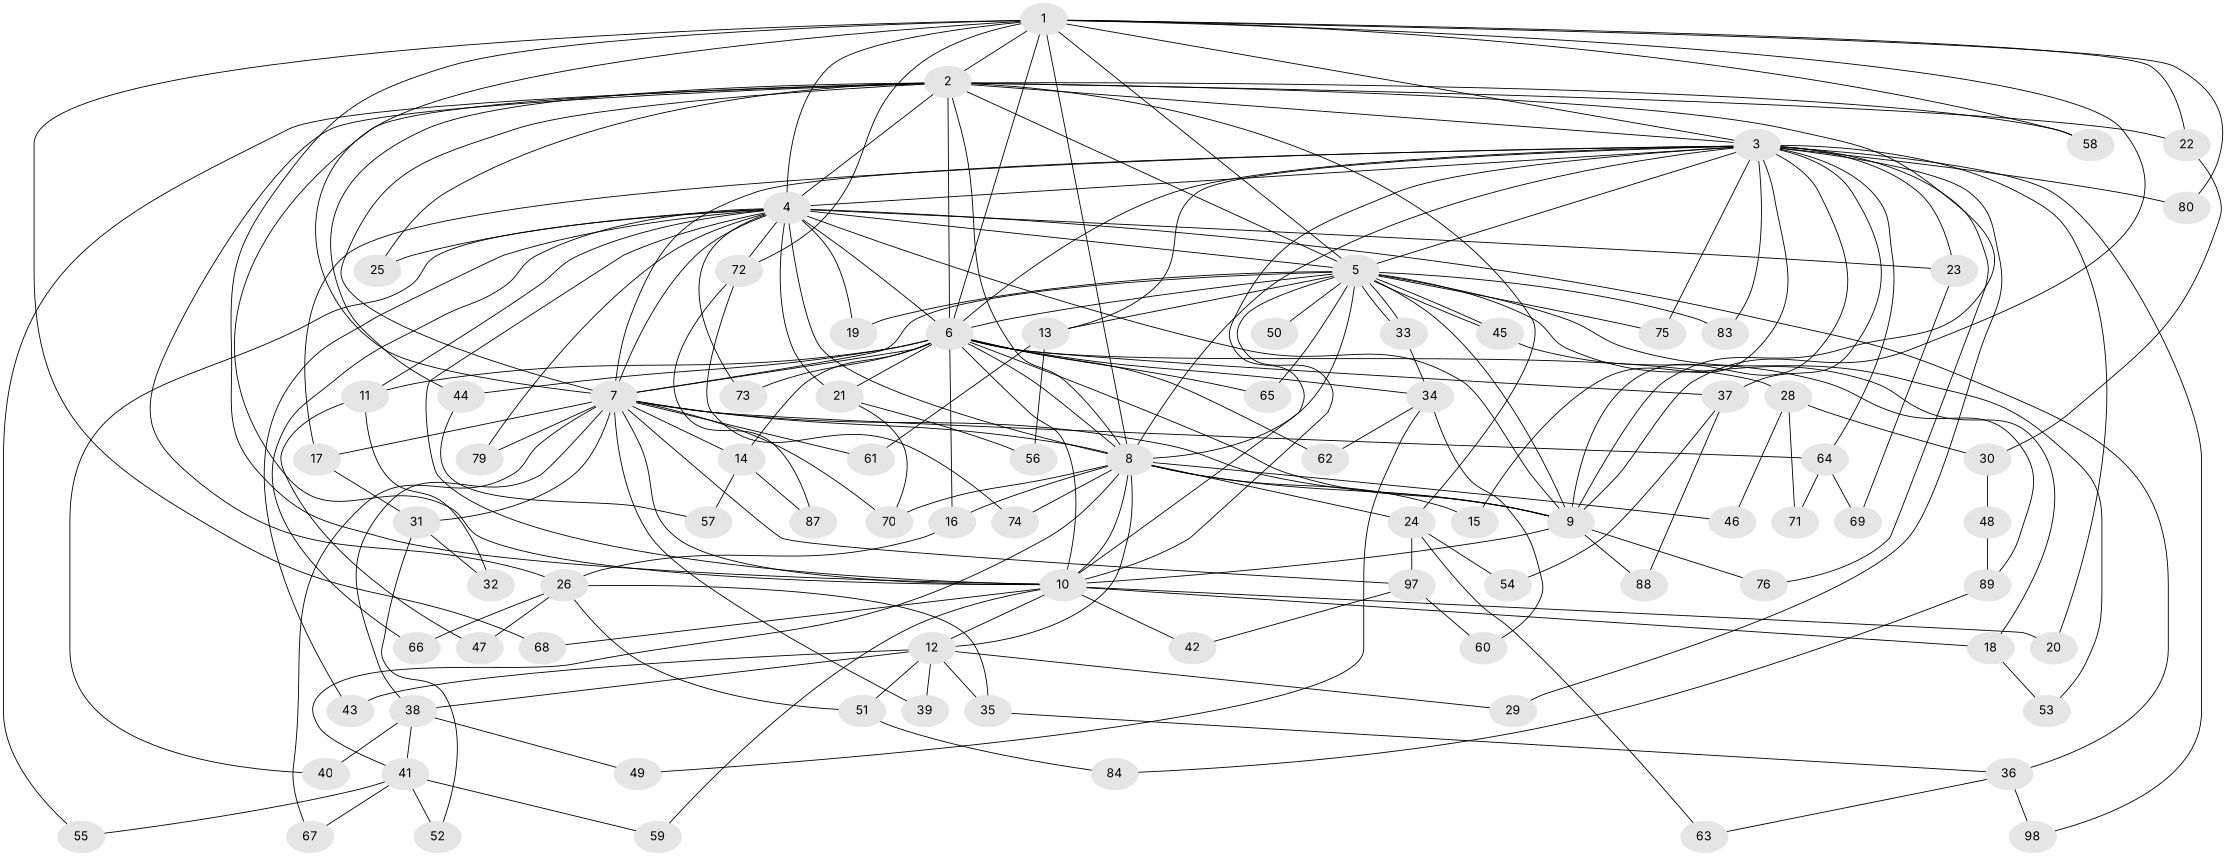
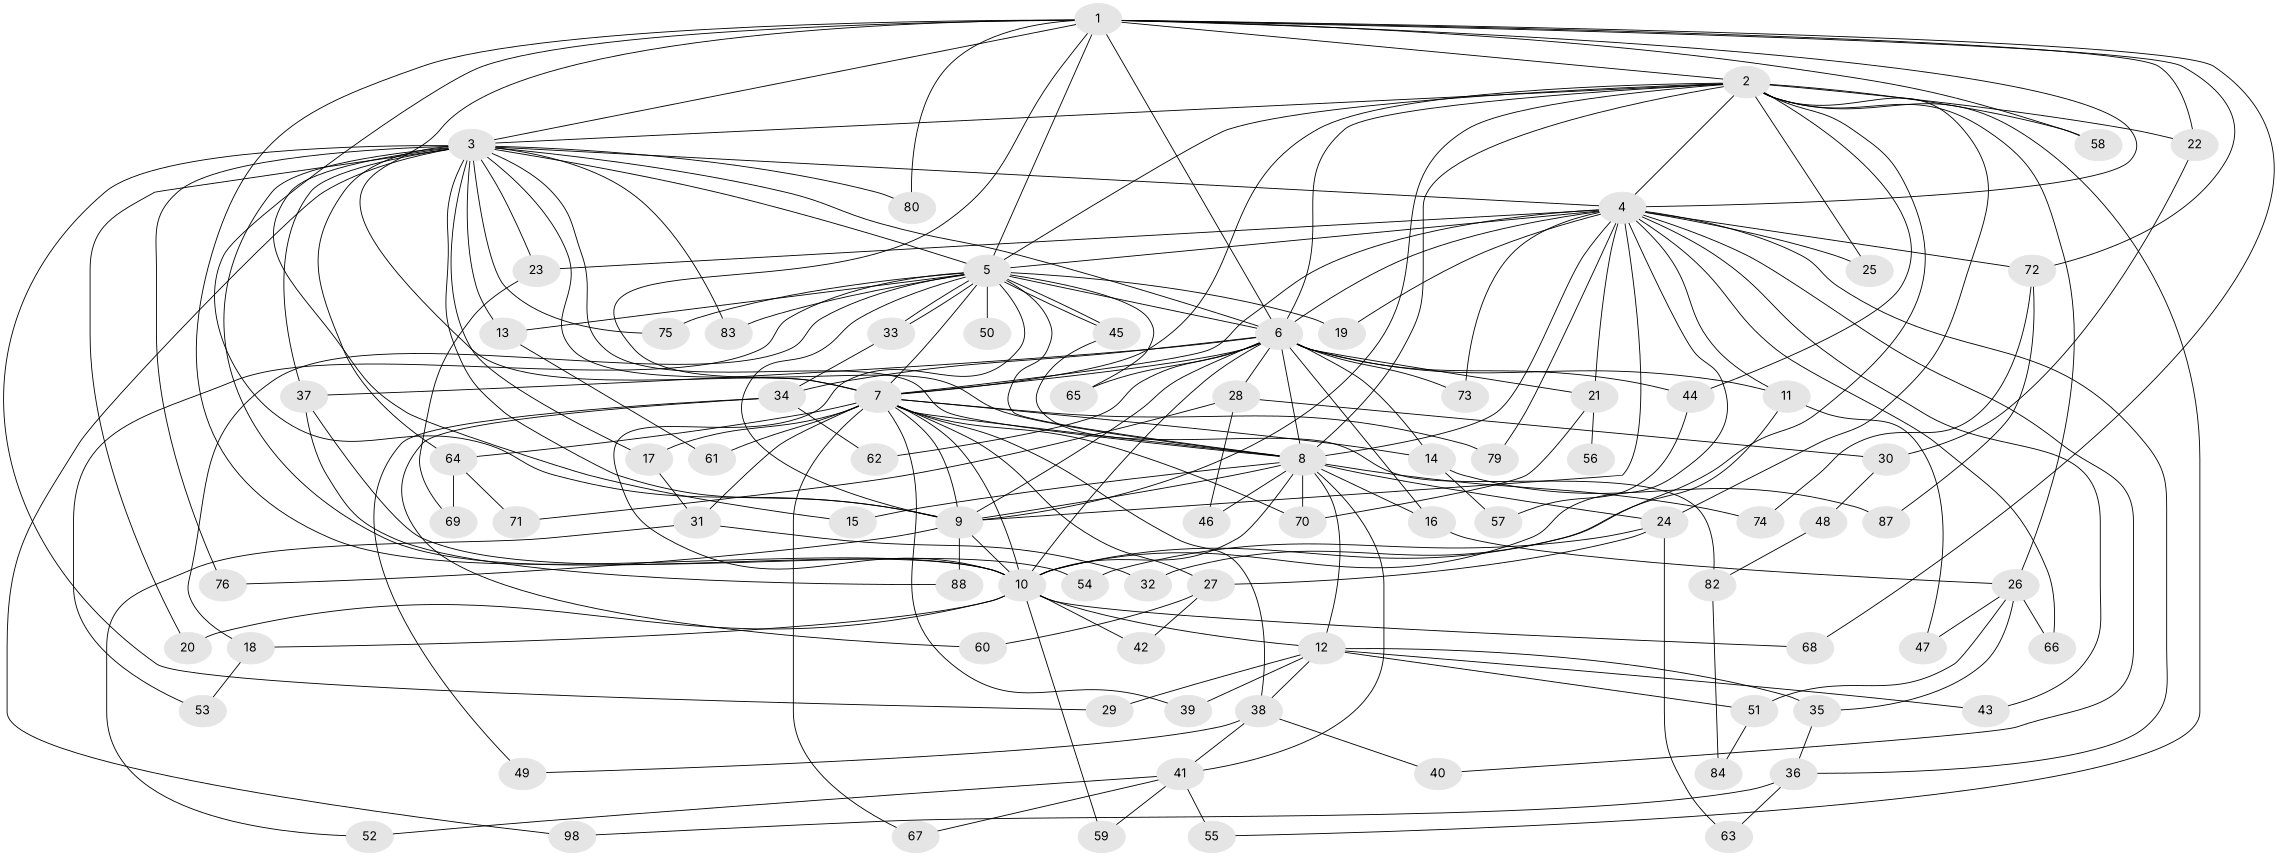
(1040, 397) -> none
(1412, 585) -> (1211, 585)
(1987, 585) -> (1712, 585)
